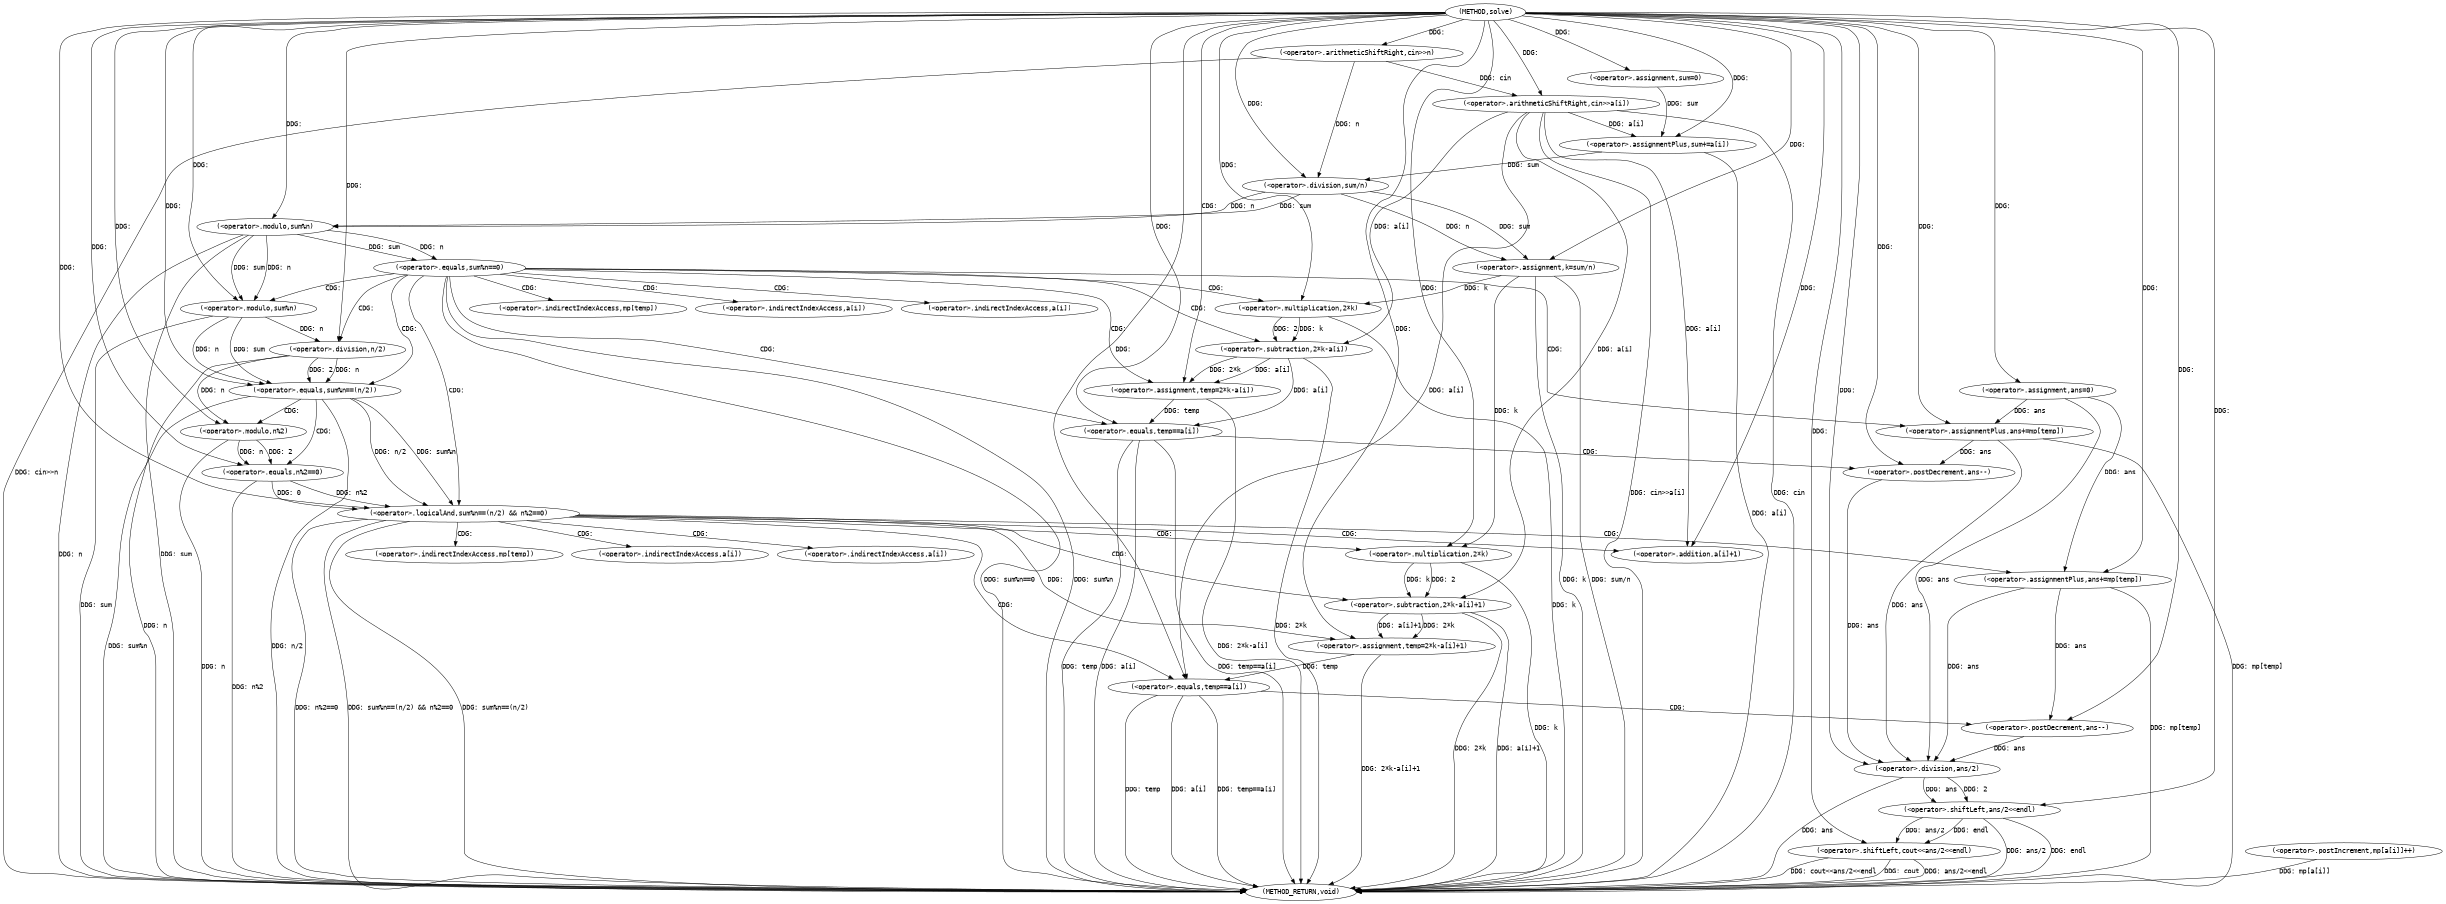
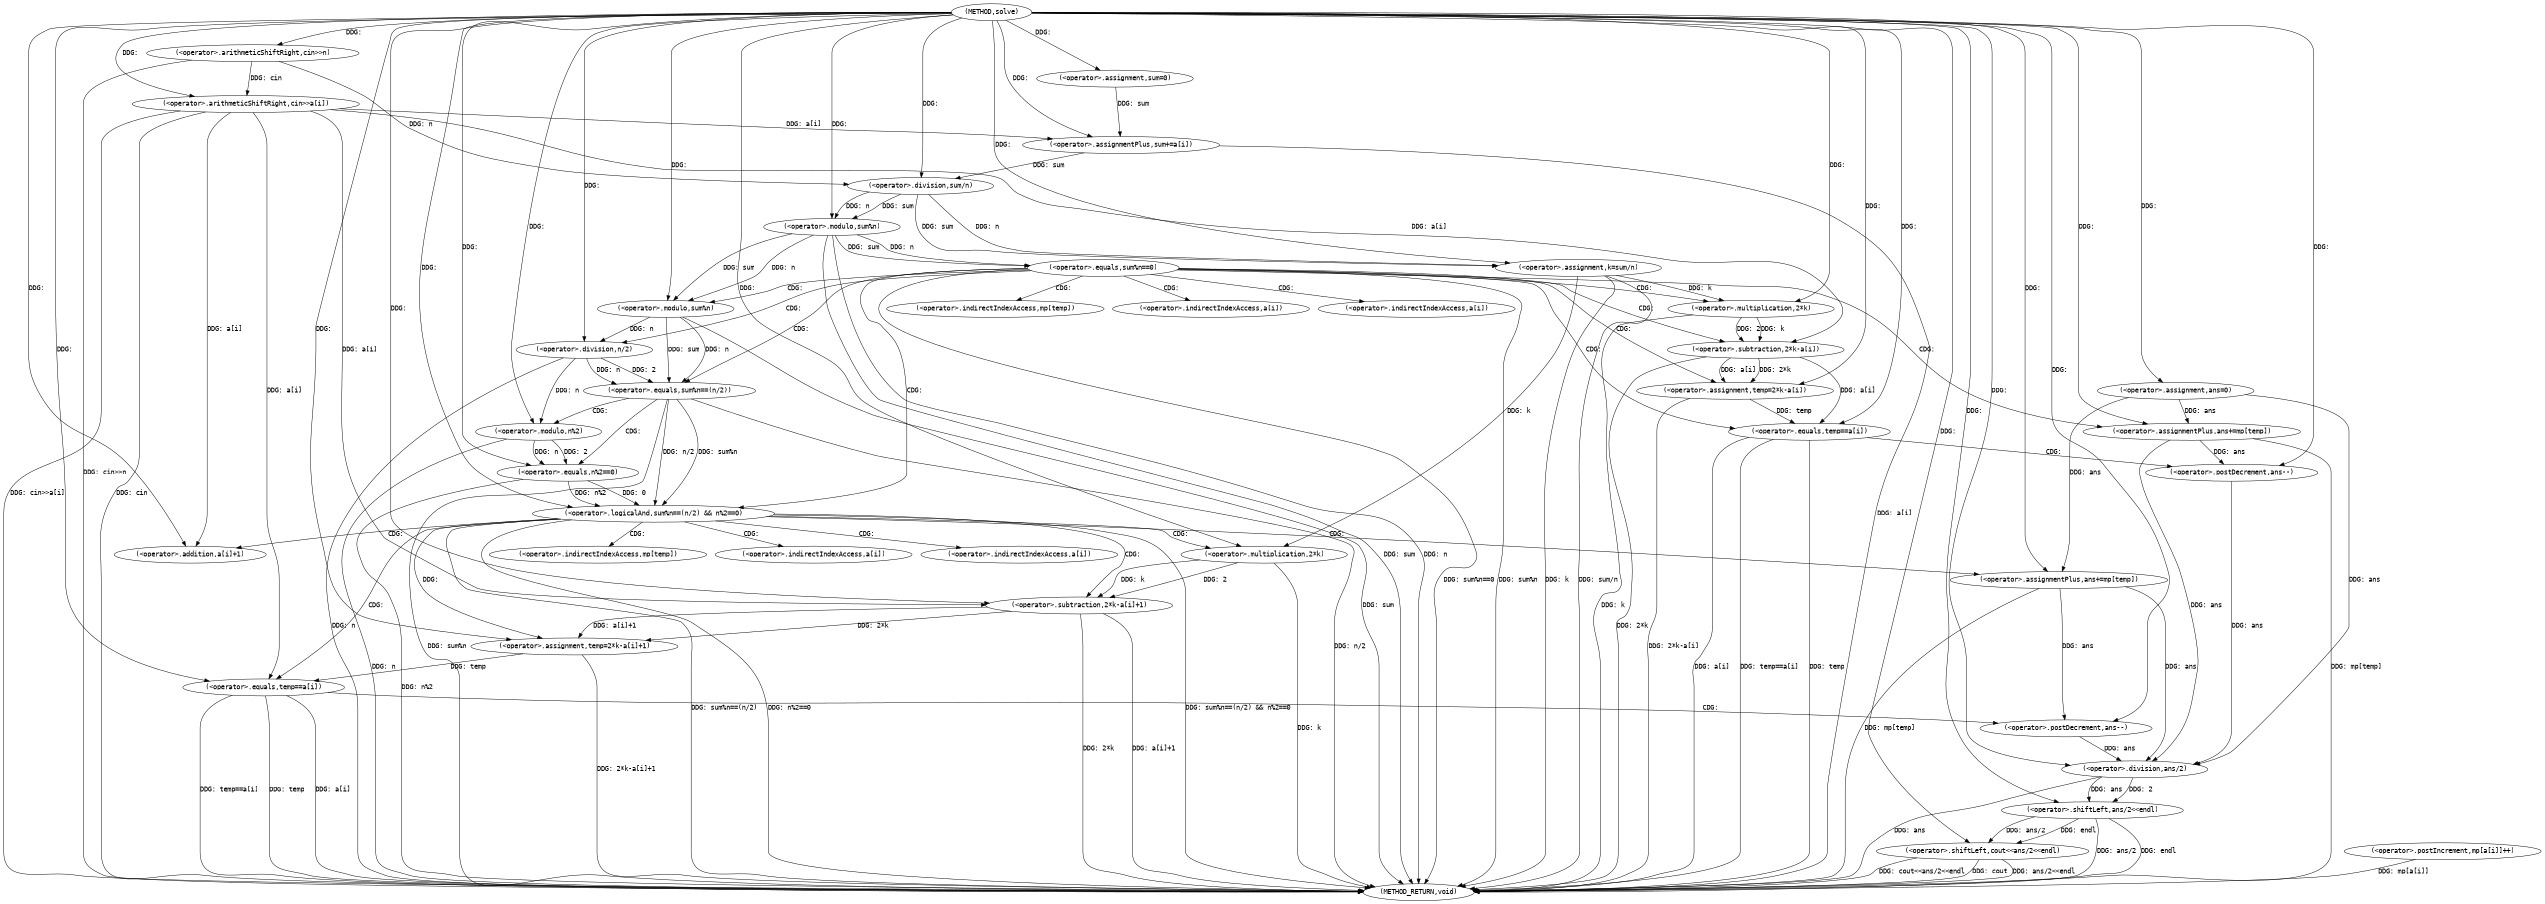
(609, 19) -> (391, 302)
(1211, 206) -> (1875, 206)
